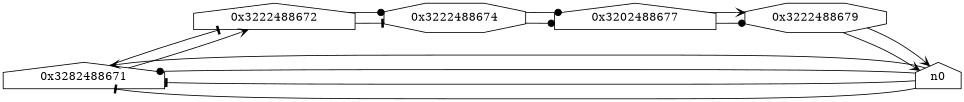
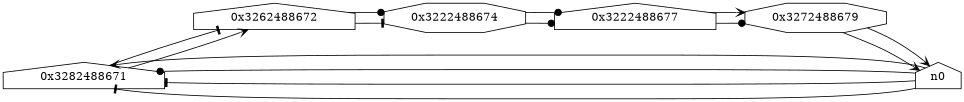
(274, 18) -> (274, 18)
(635, 18) -> (635, 18)
(816, 18) -> (816, 18)
